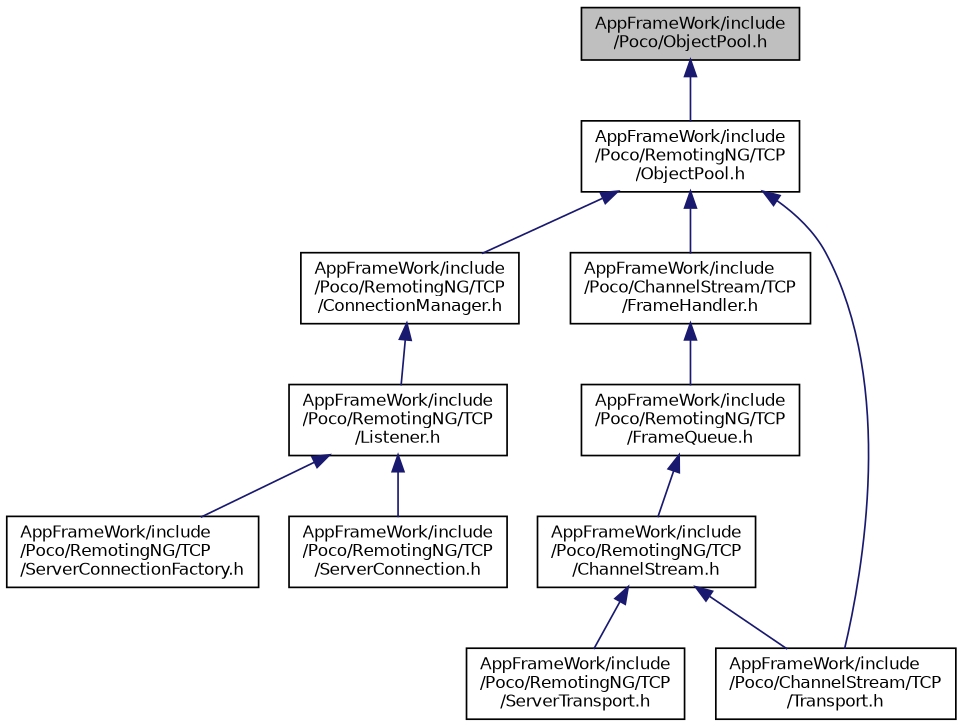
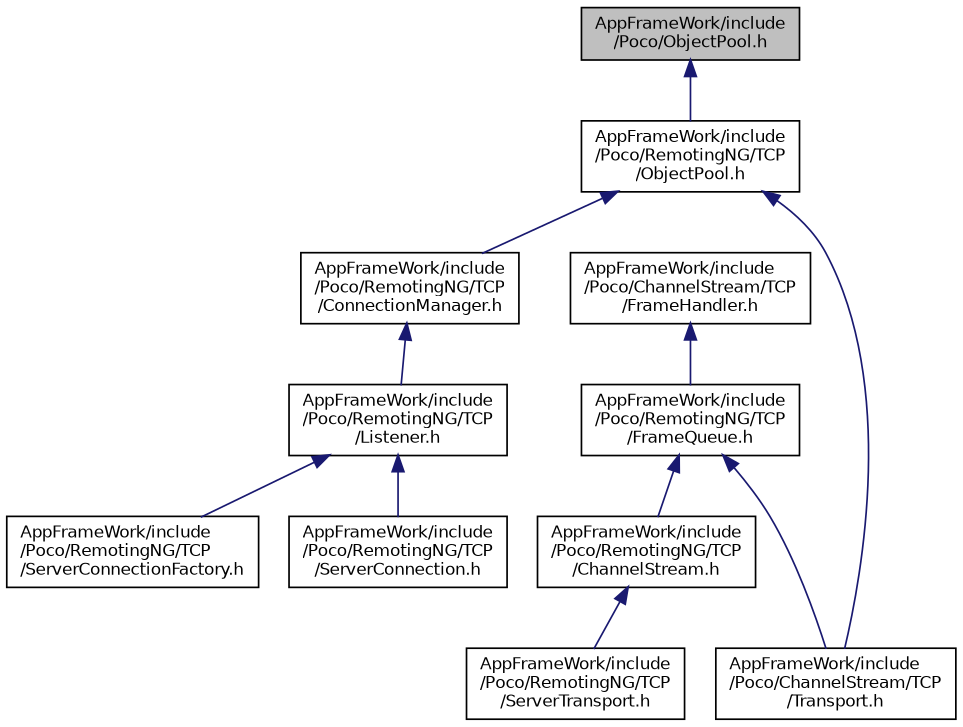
(690, 231) -> none
(748, 623) -> (789, 553)
